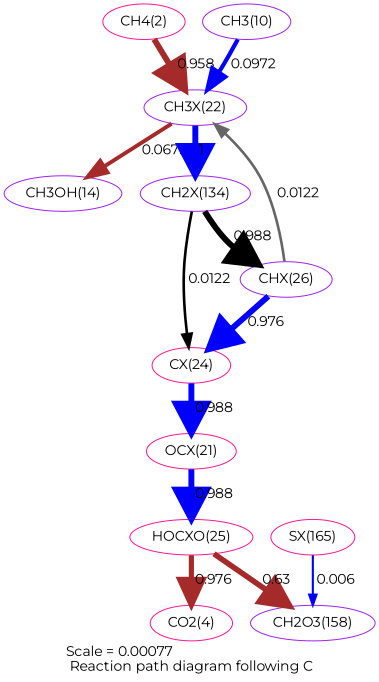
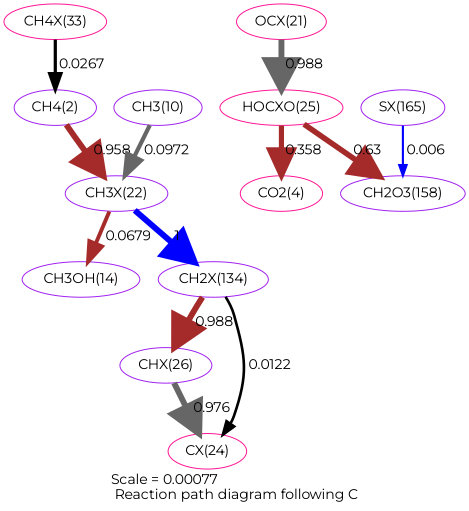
none -> (55, 22)
(144, 22) -> (55, 108)
(229, 56) -> (142, 141)
(267, 192) -> none
(218, 231) -> (195, 309)
(250, 313) -> (180, 395)
(191, 393) -> none
(191, 479) -> (281, 50)
(313, 537) -> (403, 108)
(212, 580) -> (302, 151)
